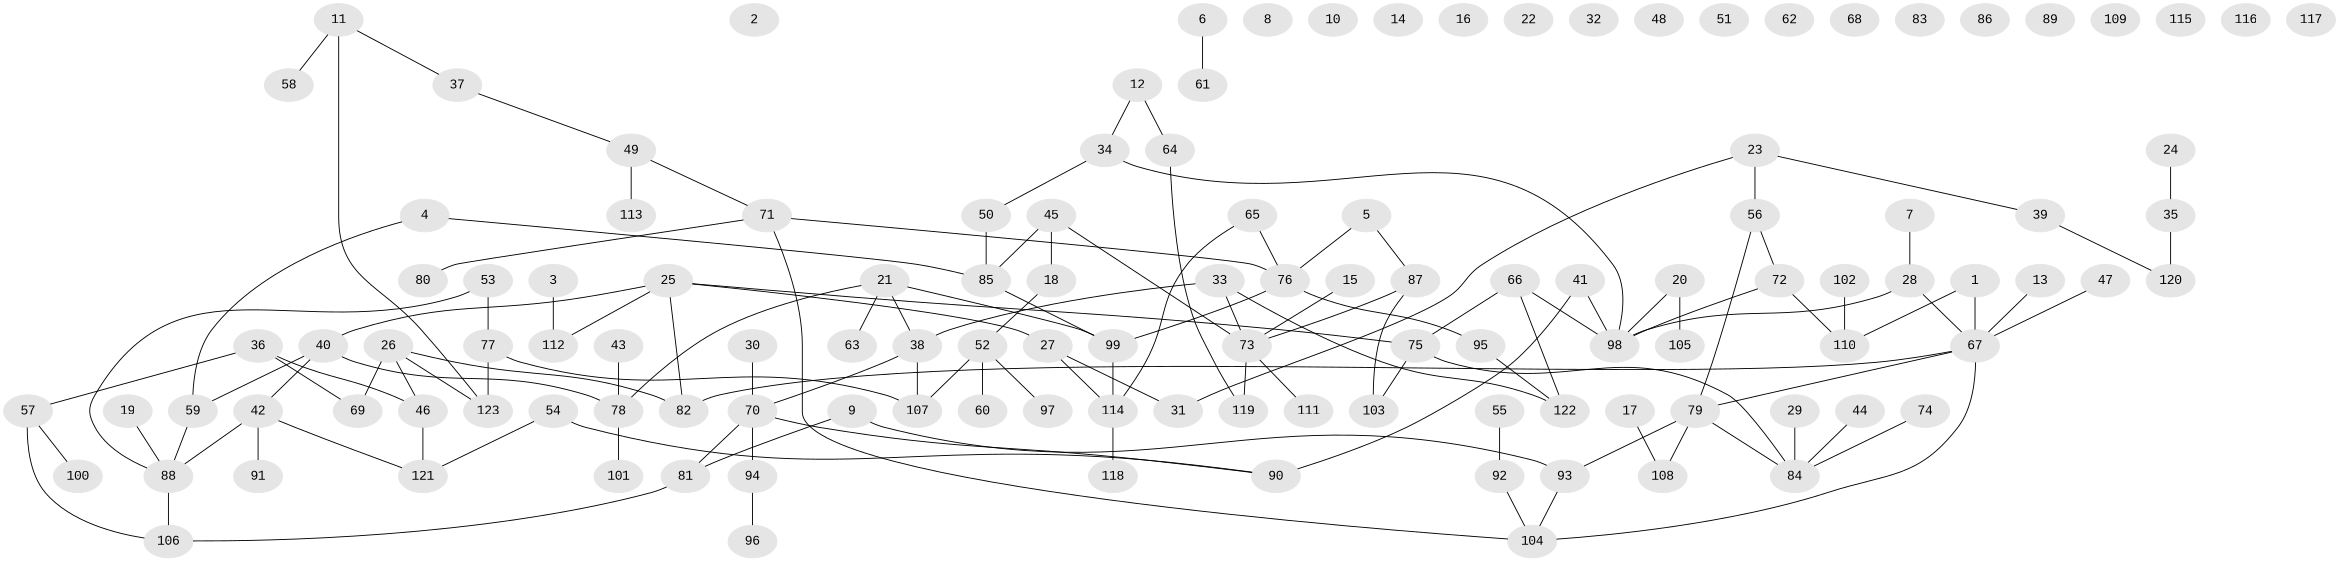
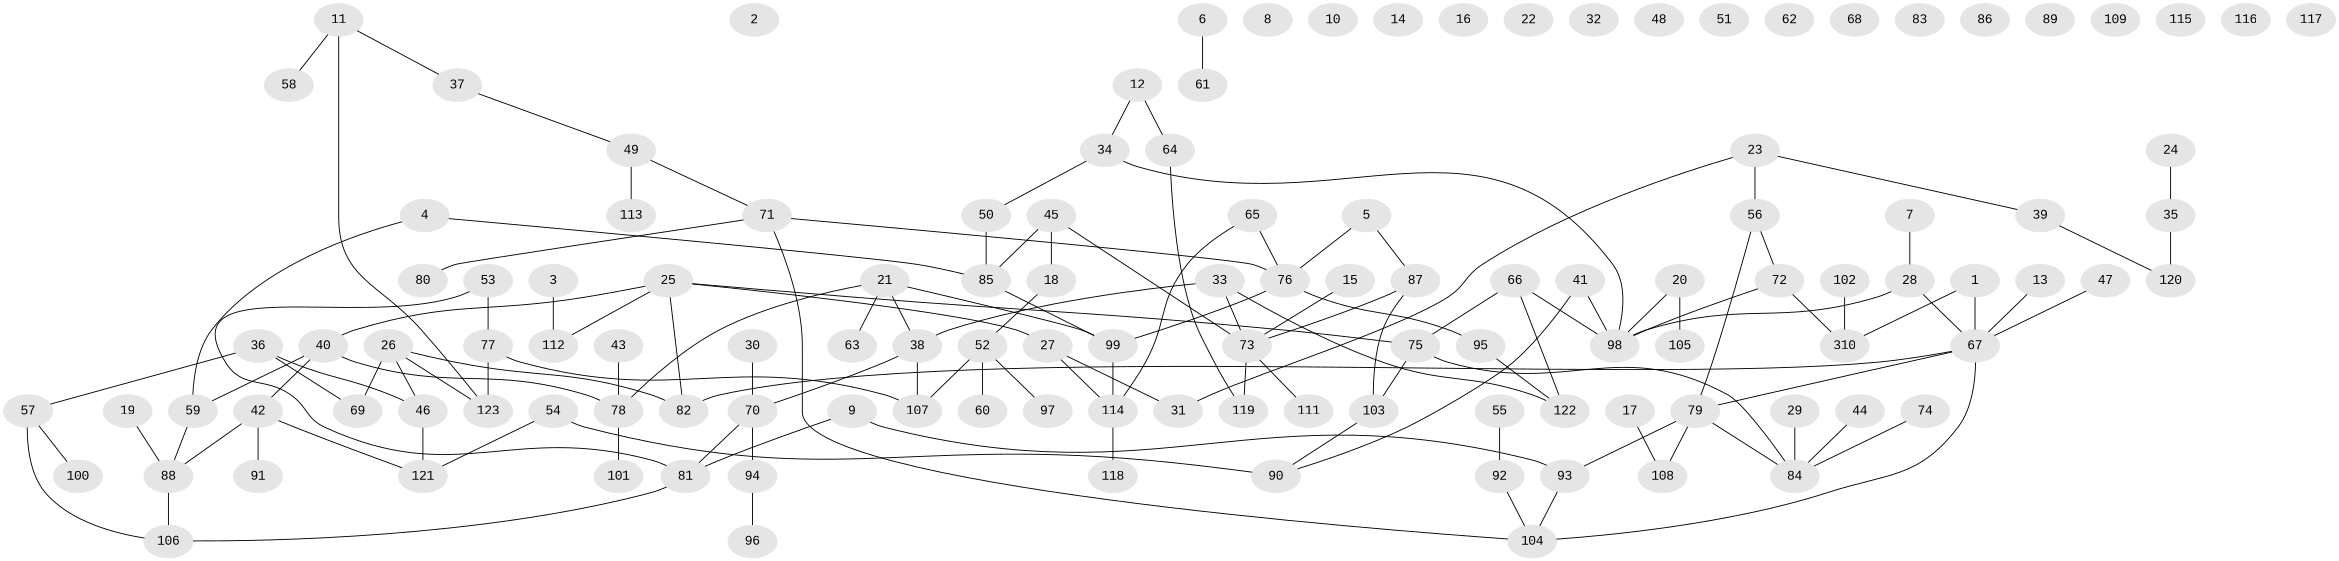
(217, 312) -> (299, 403)
(1845, 346) -> (1845, 346)
(929, 442) -> (1325, 444)
